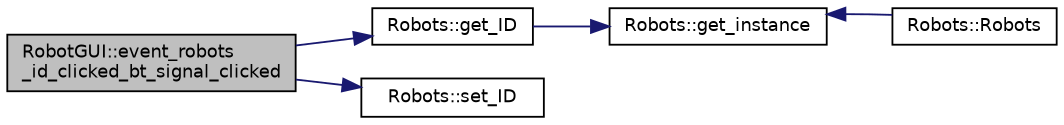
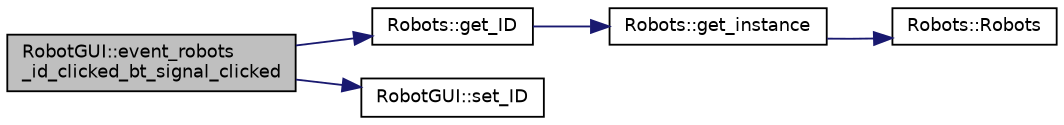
(869, 14) -> (851, 39)
(453, 98) -> (453, 98)
